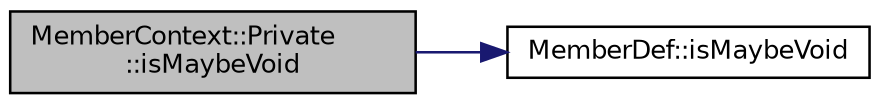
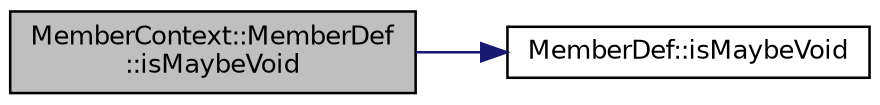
(213, 52) -> (213, 52)
